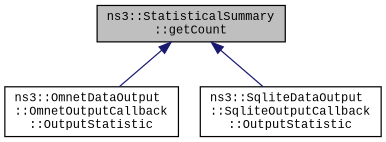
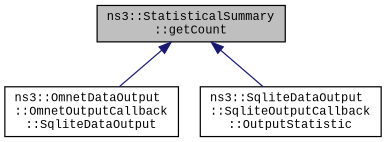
(92, 112) -> (92, 112)
